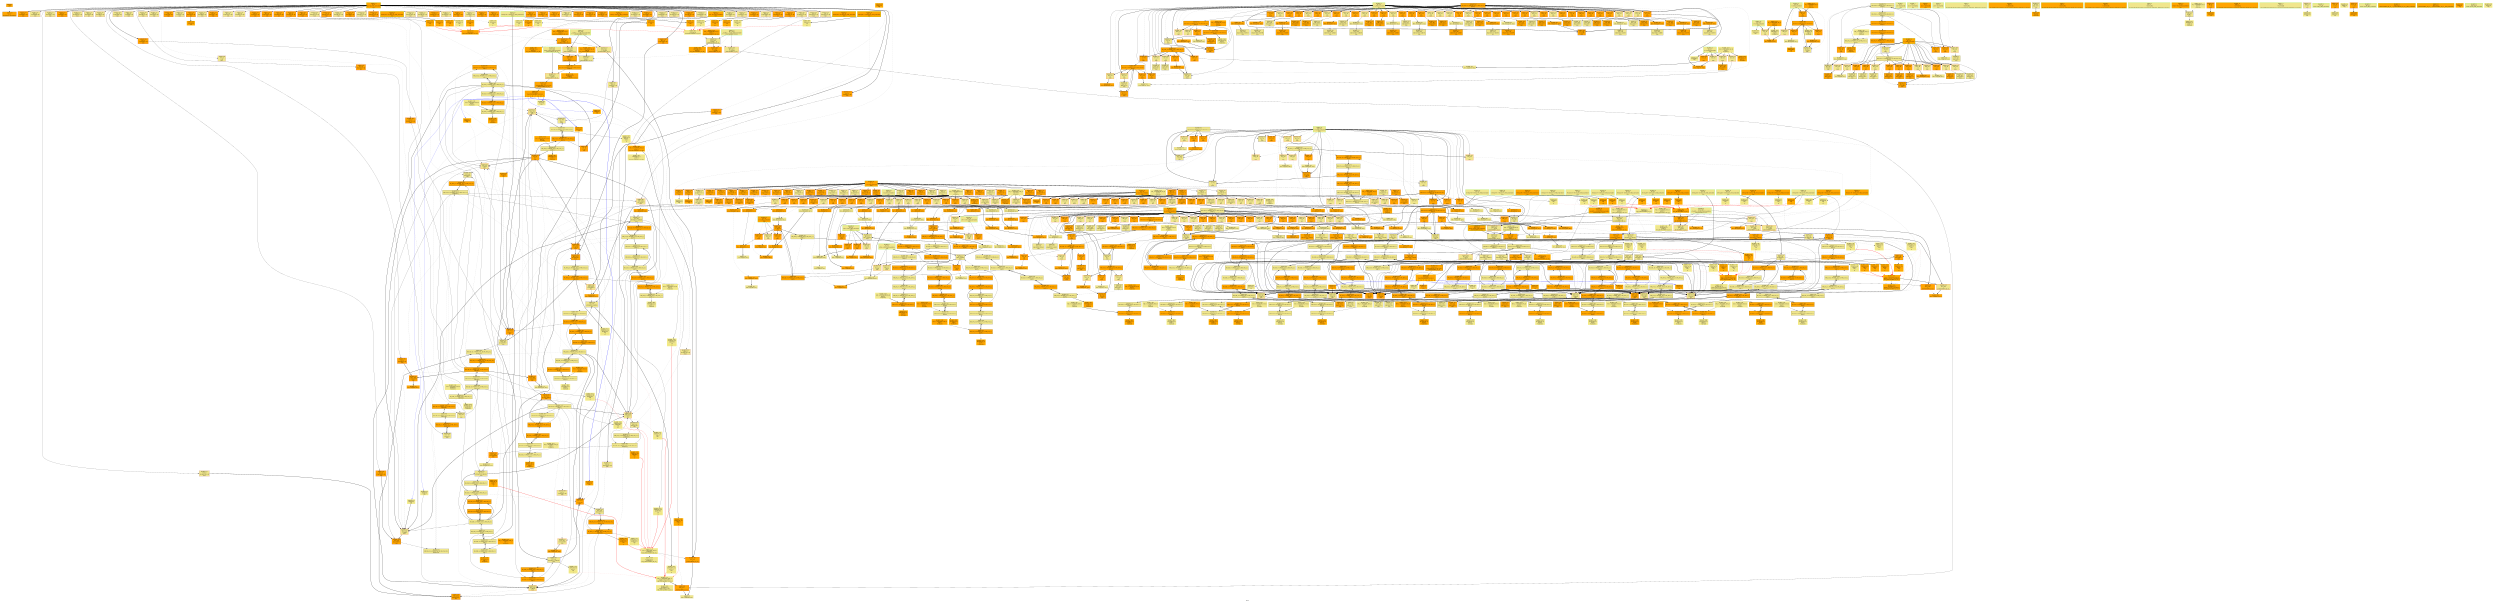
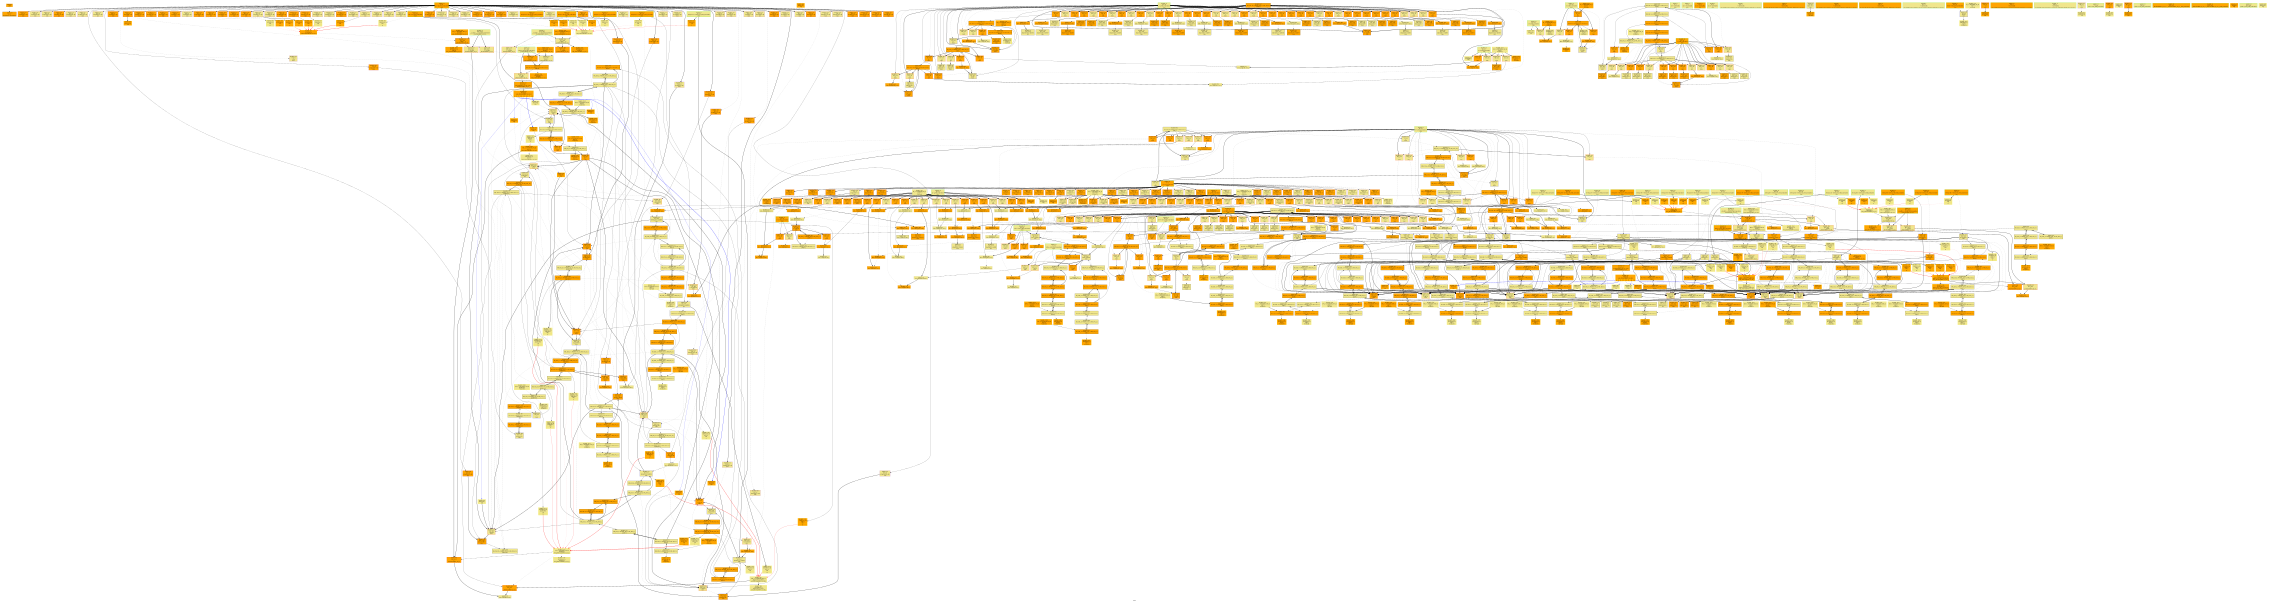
(965, 246) -> none
(424, 493) -> (679, 493)
